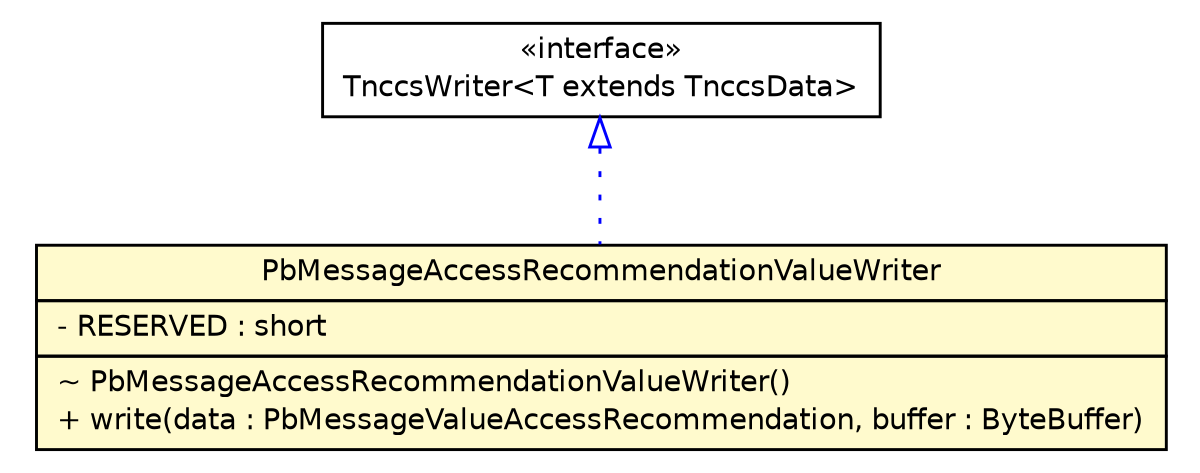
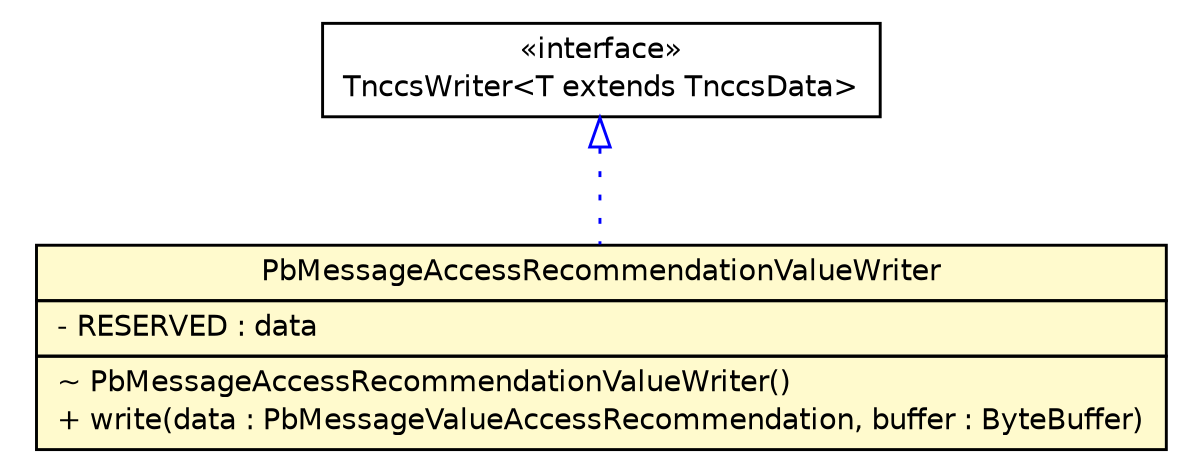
(193, 327) -> (188, 327)
